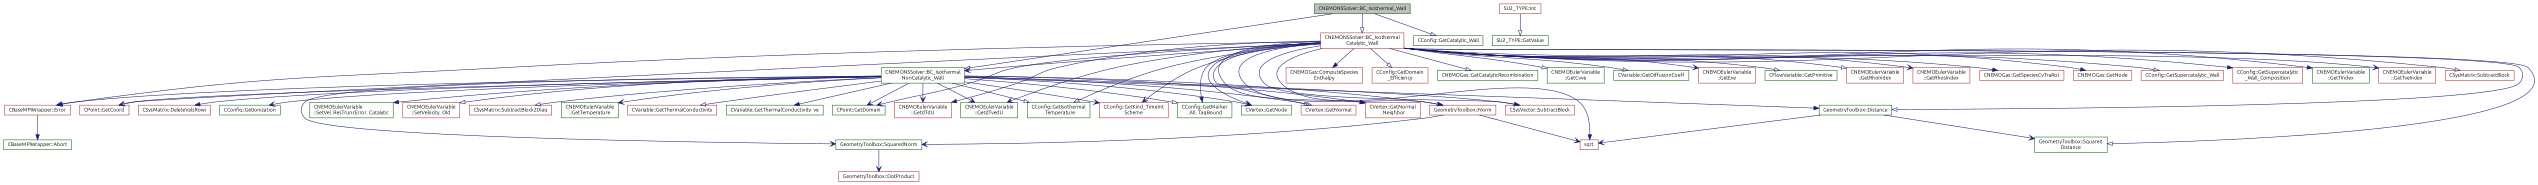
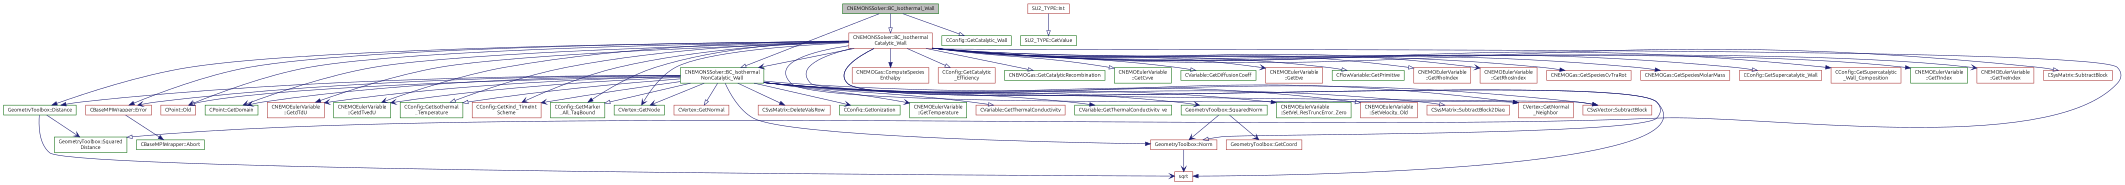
(1214, 72) -> none
(1400, 75) -> (967, 75)
(2103, 75) -> (1685, 75)
(2511, 86) -> (330, 55)
(104, 110) -> (178, 110)
(352, 110) -> (1314, 110)
(1186, 137) -> (1206, 126)
(879, 177) -> (1264, 145)
